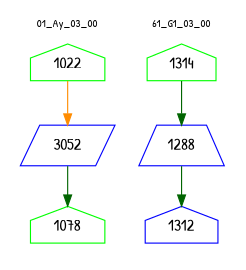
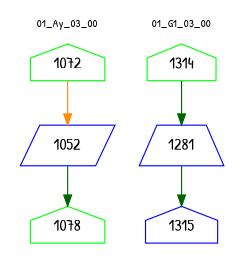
(182, 24) -> (182, 24)
(68, 64) -> (68, 64)
(68, 145) -> (68, 145)
(182, 145) -> (182, 145)
(182, 227) -> (182, 227)
